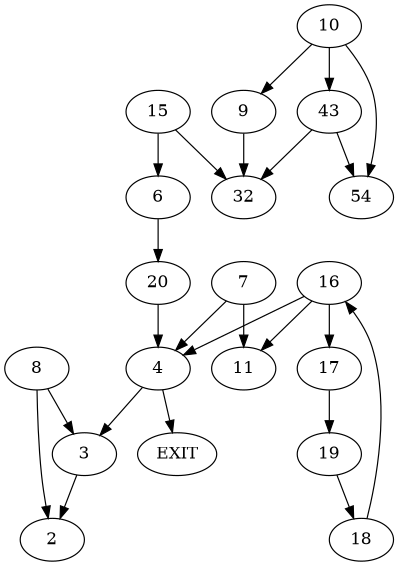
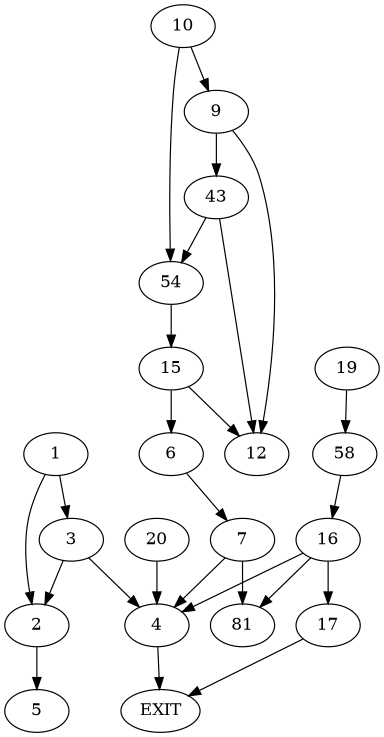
(329, 63) -> (216, 149)
(244, 197) -> (257, 454)
(158, 234) -> (203, 492)
none -> (171, 320)
(37, 369) -> (56, 454)
(244, 369) -> (243, 625)
(329, 406) -> (251, 665)
(125, 407) -> (110, 578)
(361, 540) -> (345, 454)
none -> (37, 711)
